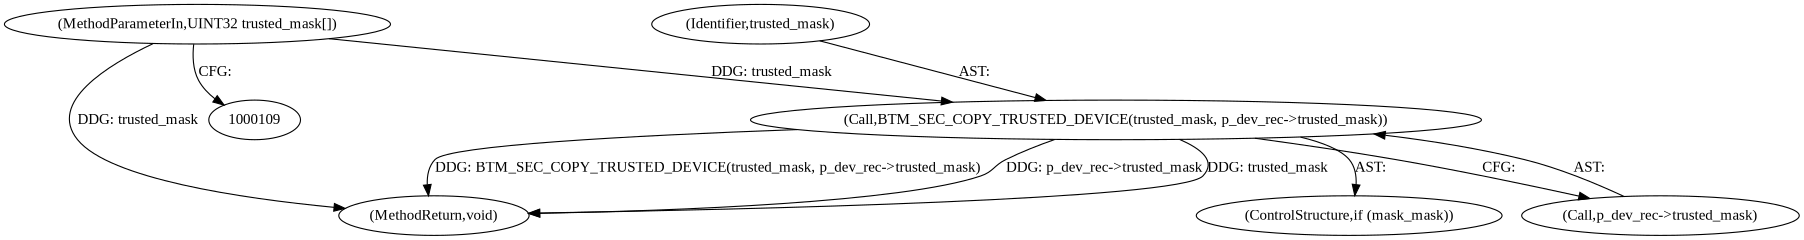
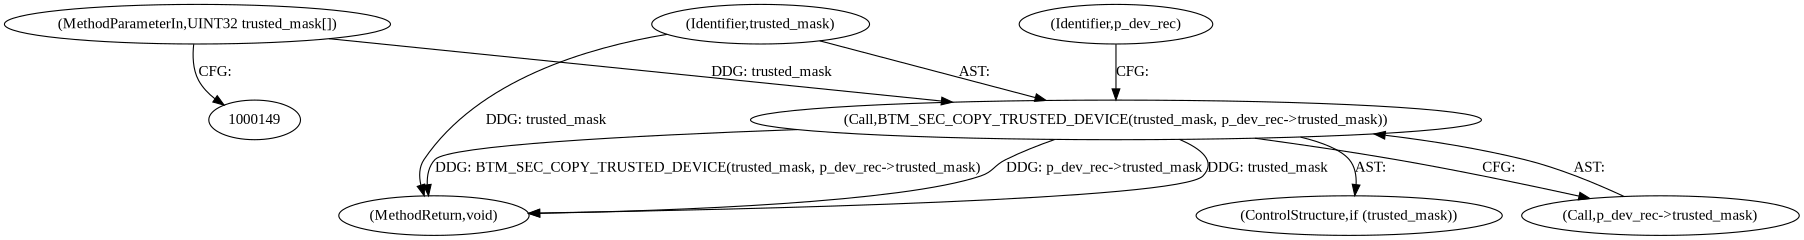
none -> (1116, 24)
(255, 120) -> (255, 120)
(133, 171) -> (521, 80)
(1349, 216) -> (1349, 216)
